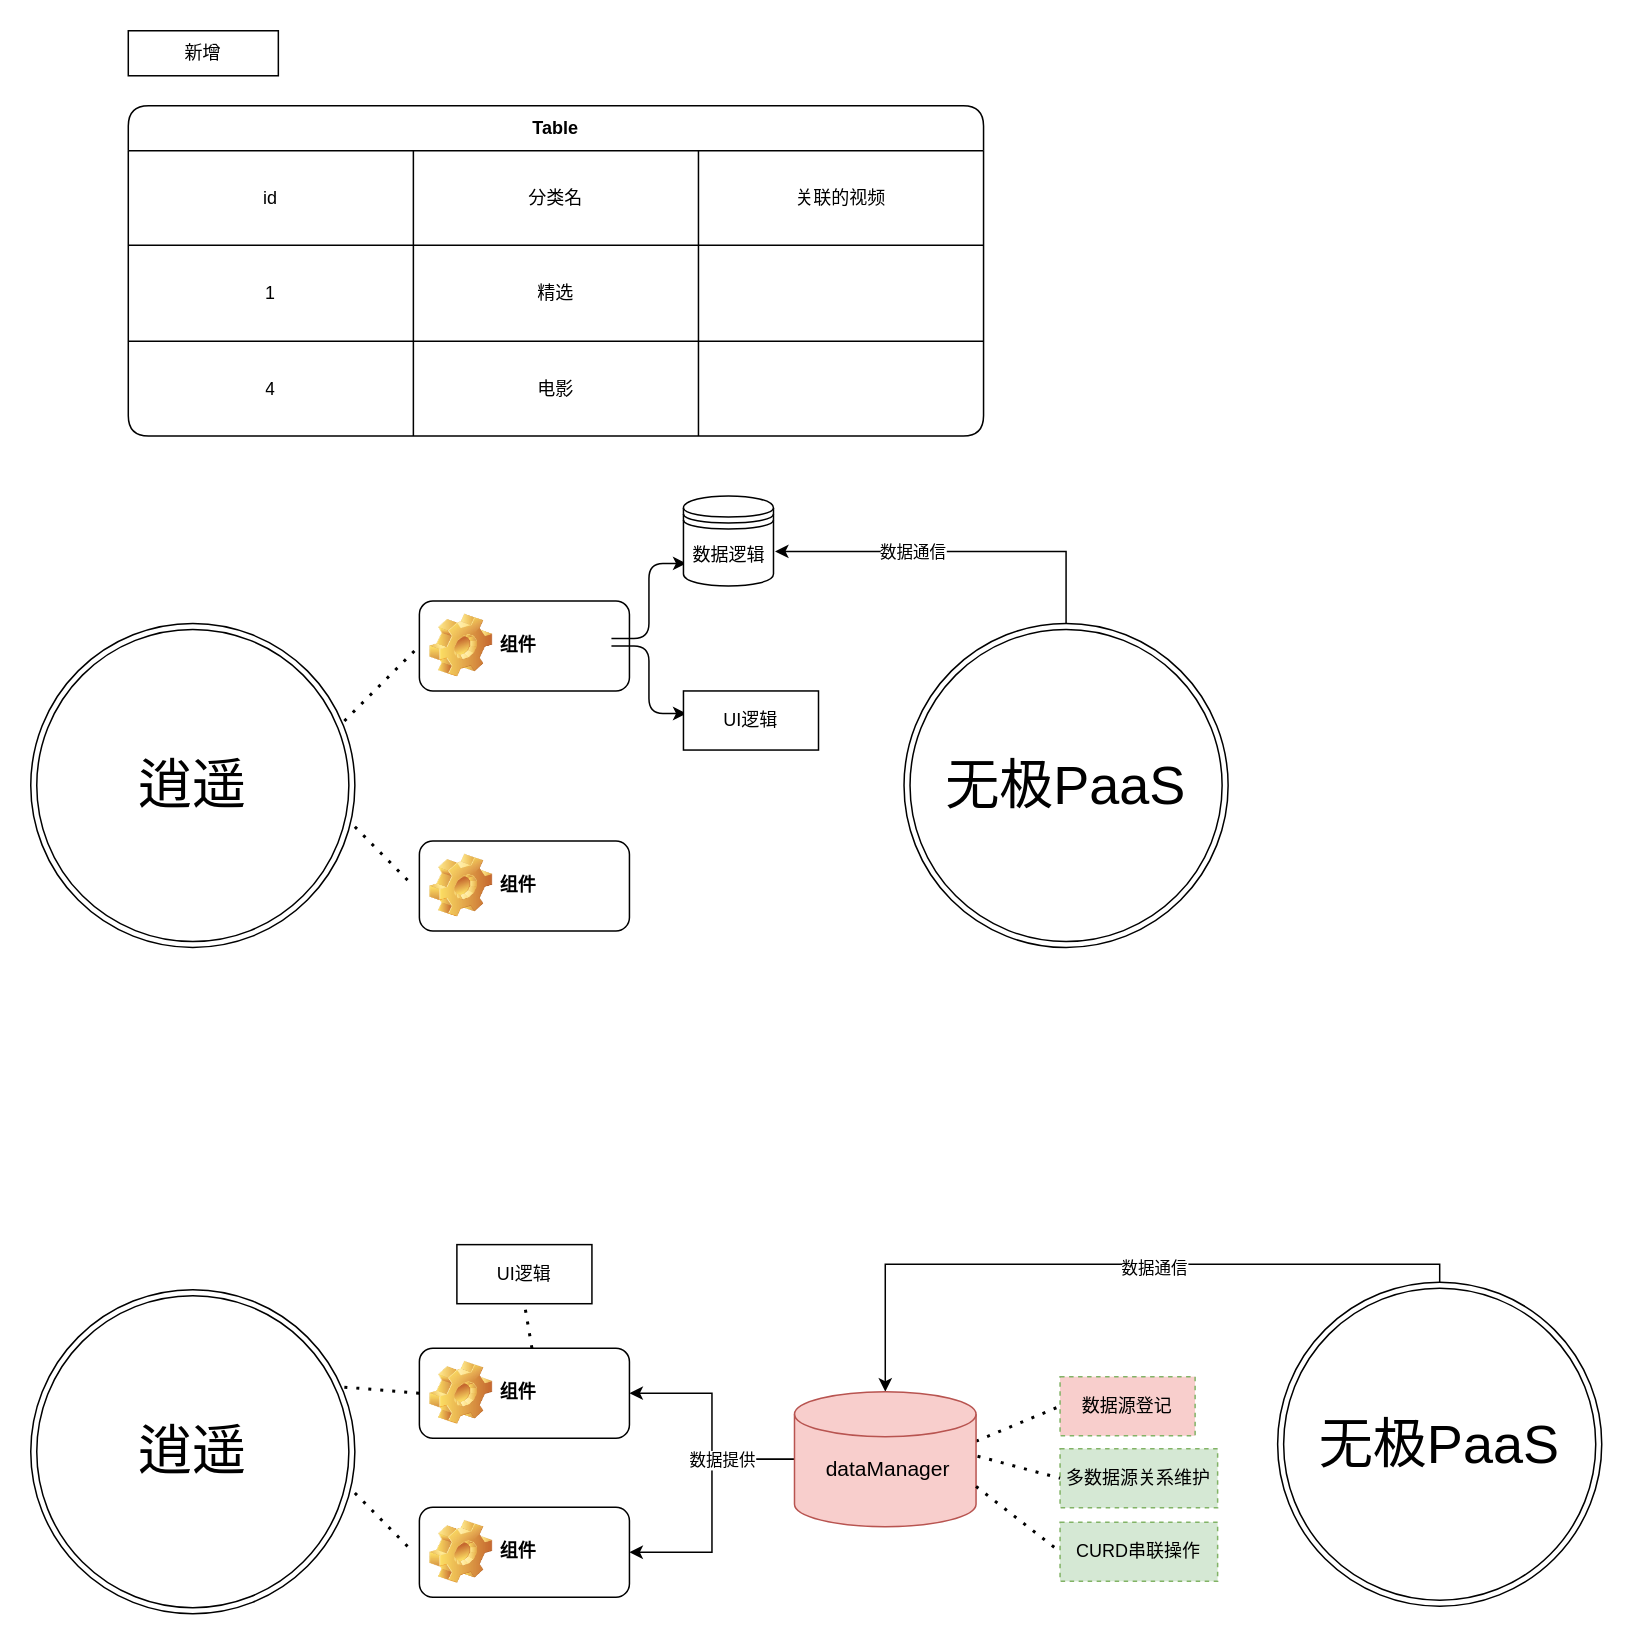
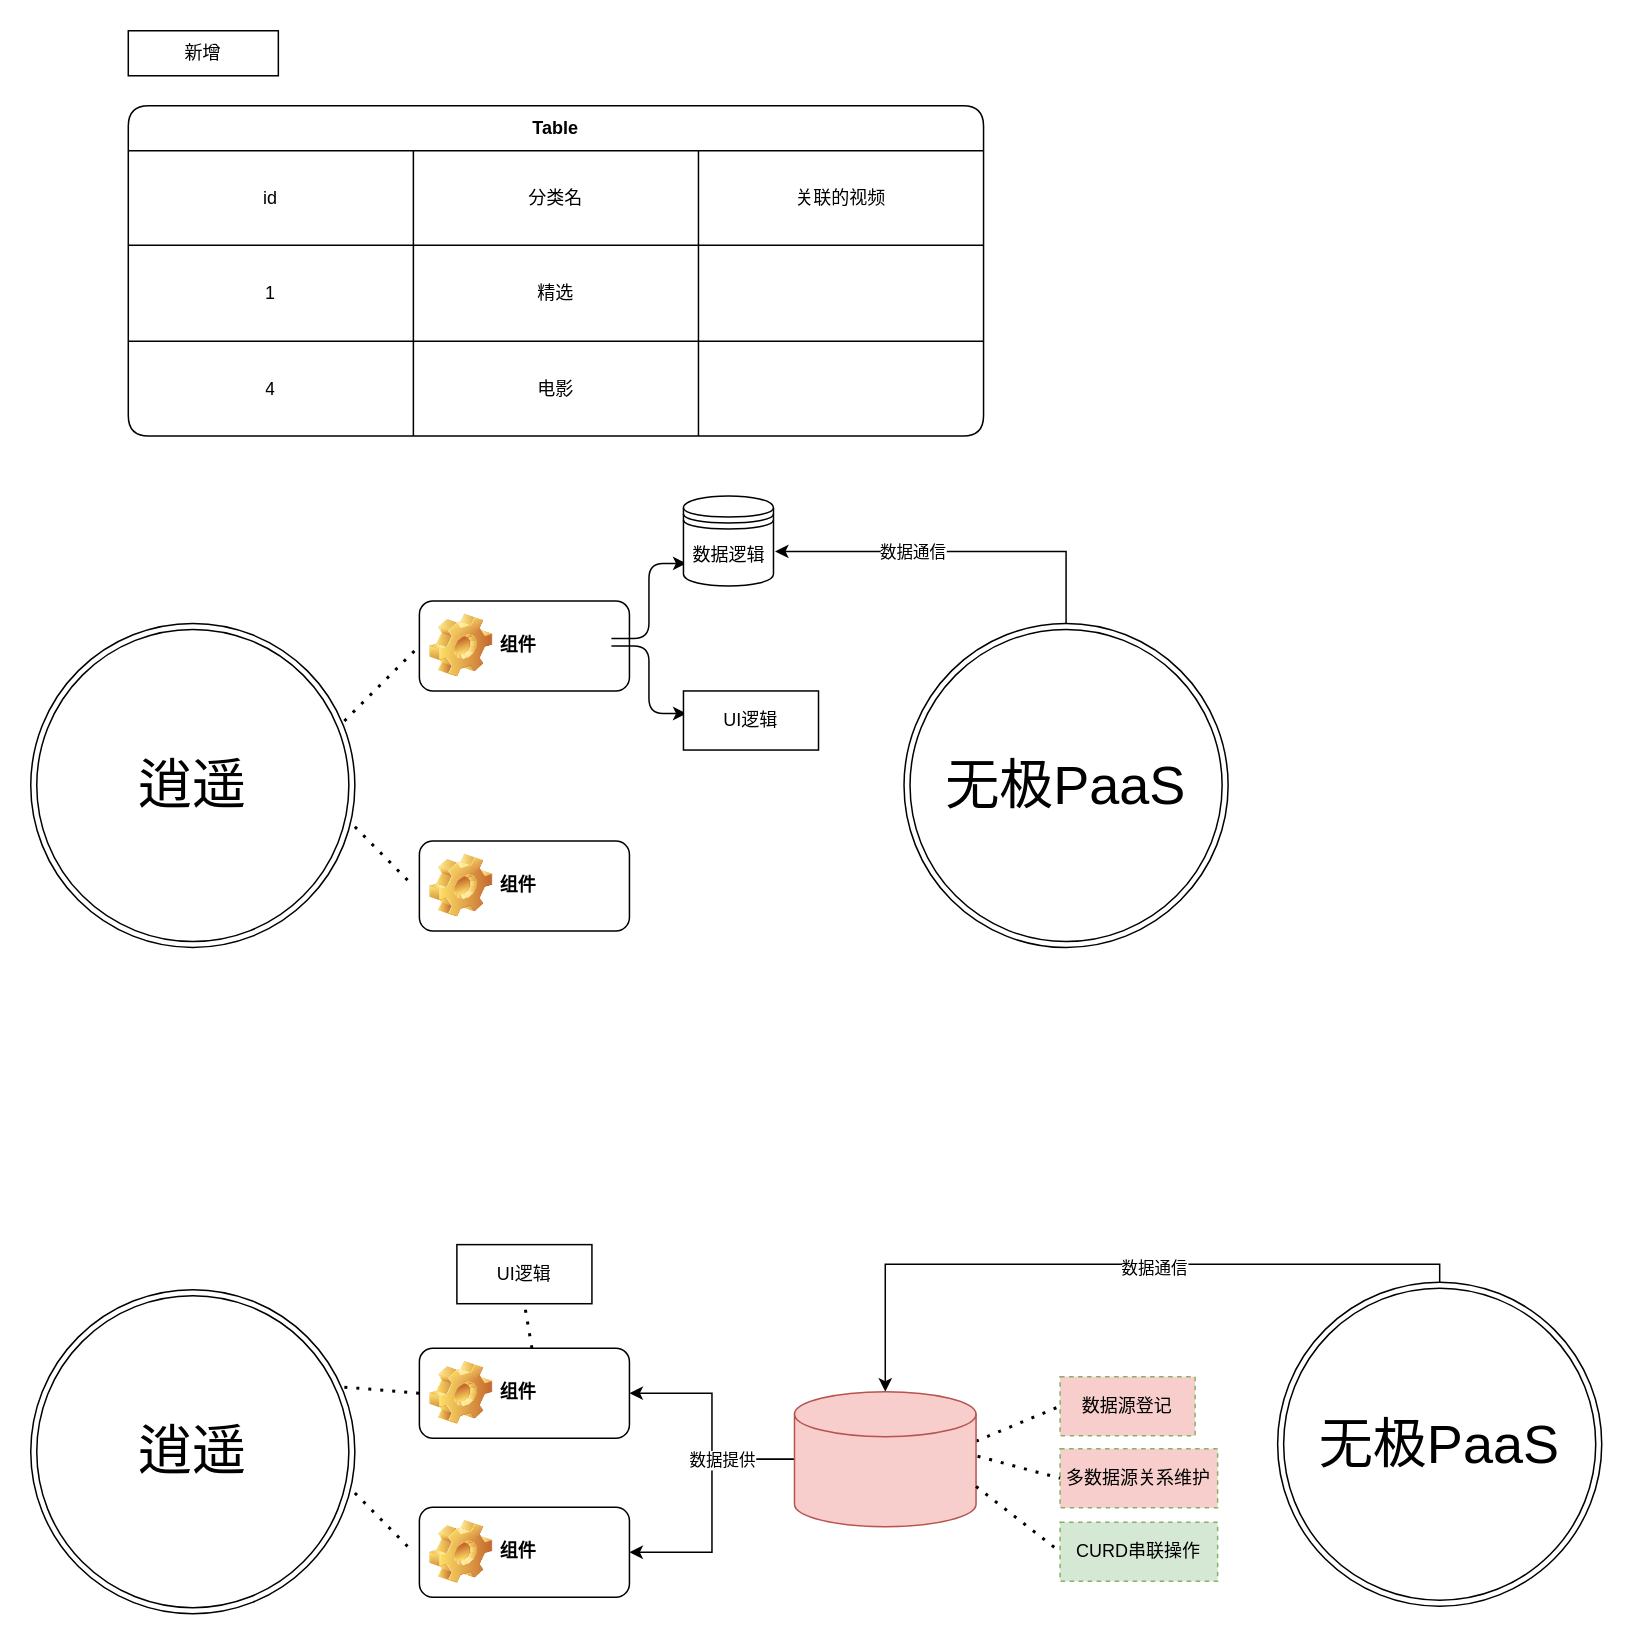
(887, 1469) -> none
(1139, 1478) -> (1139, 1478)
